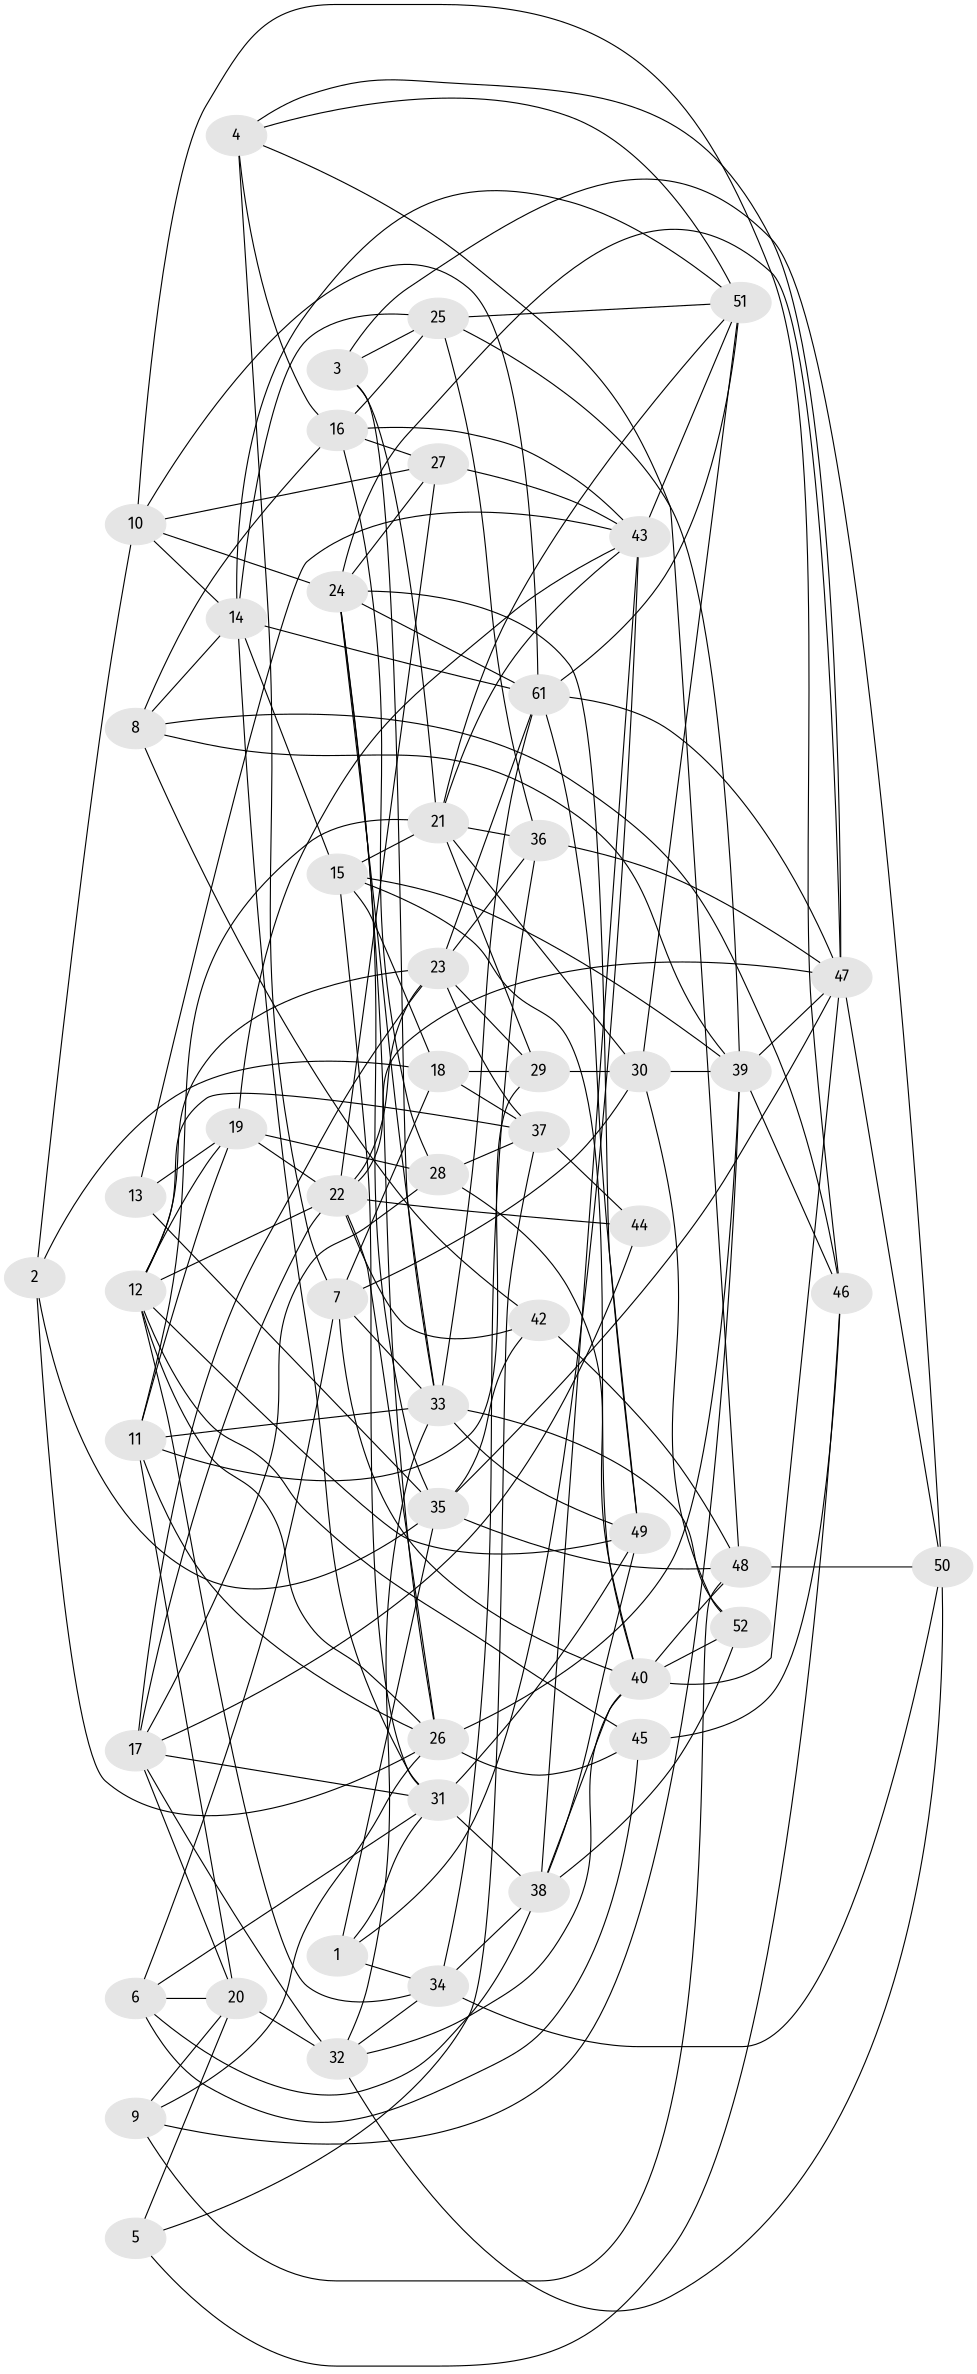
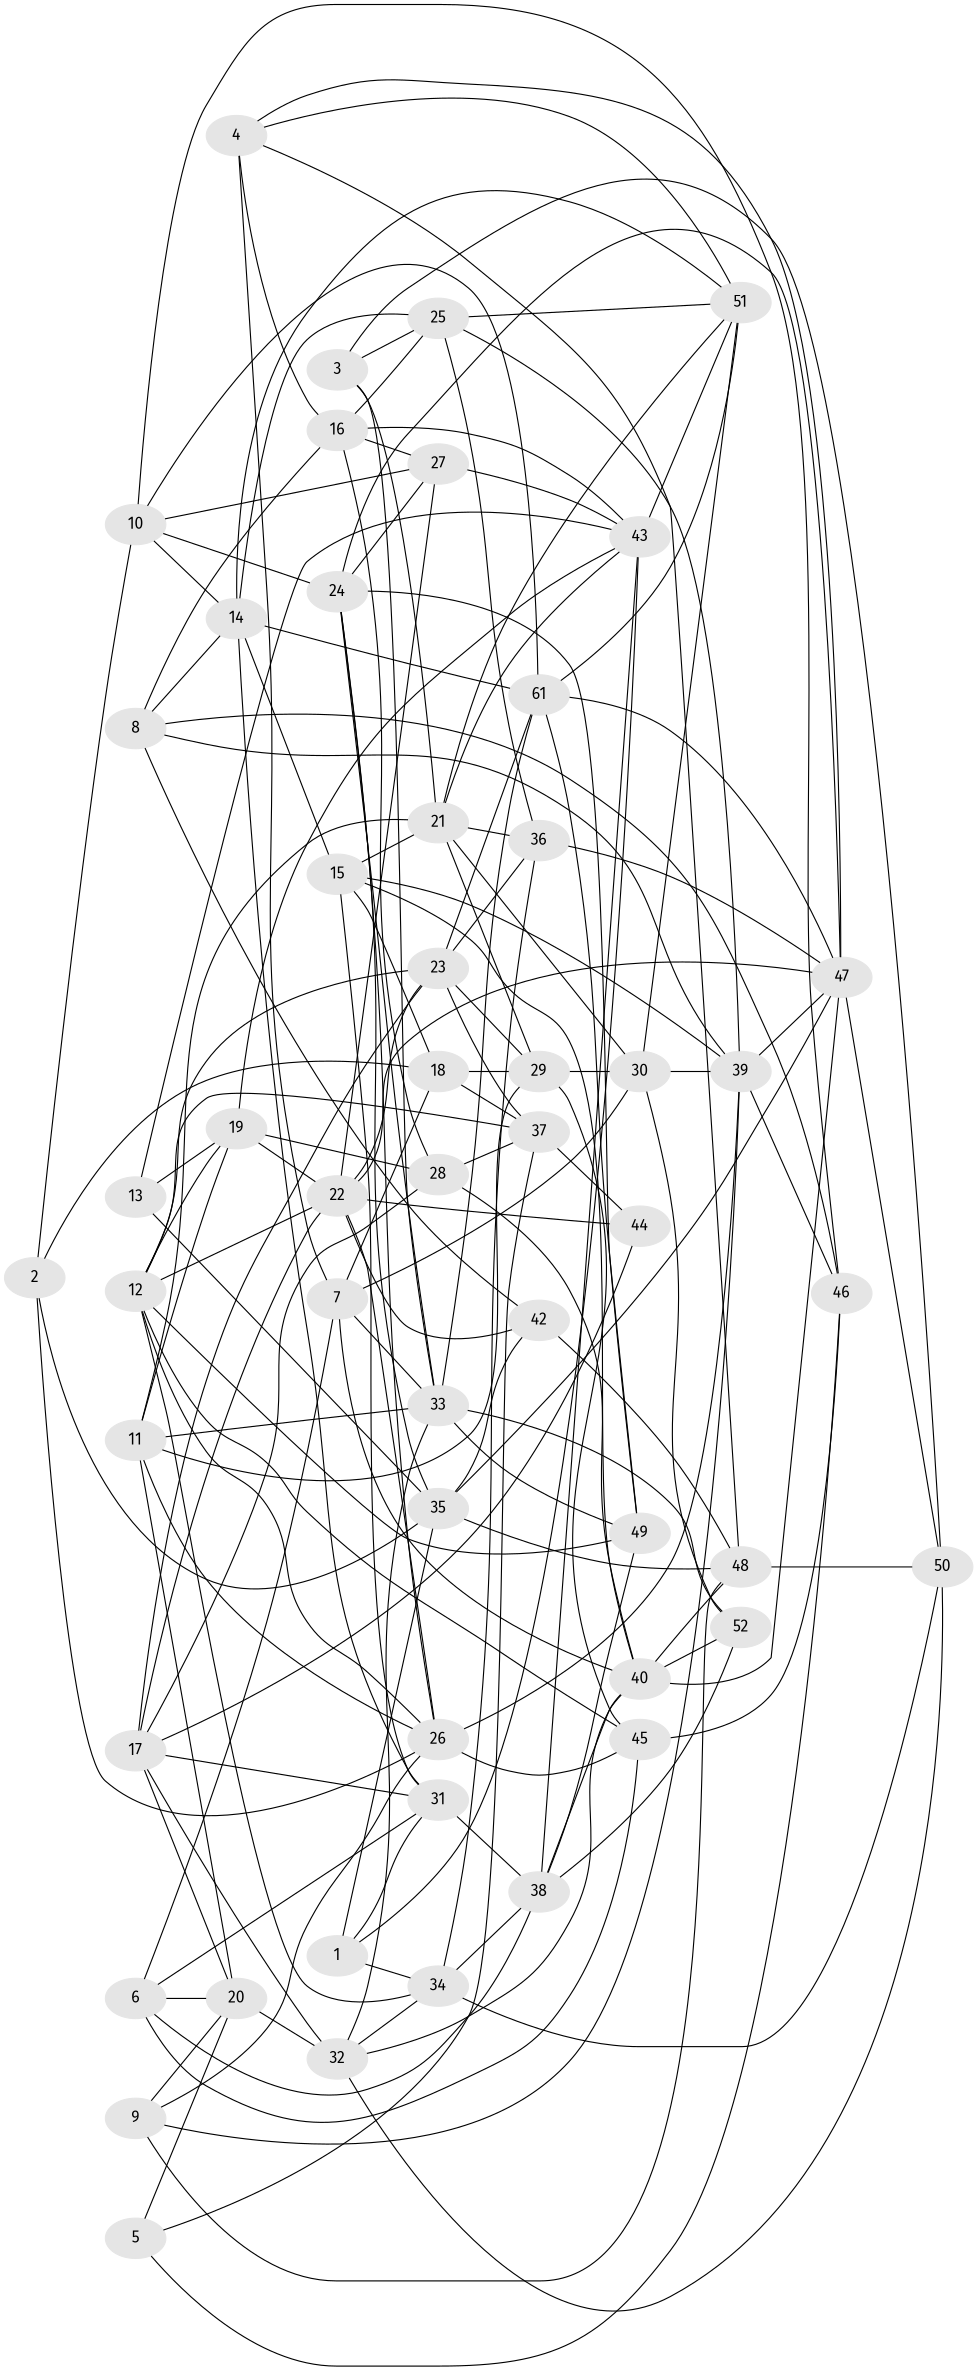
(438, 643) -> none
none -> (590, 1406)
(548, 1672) -> none
